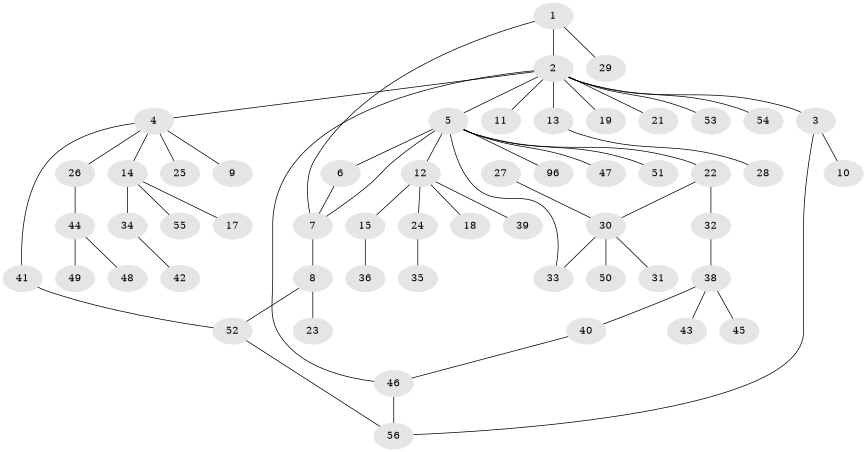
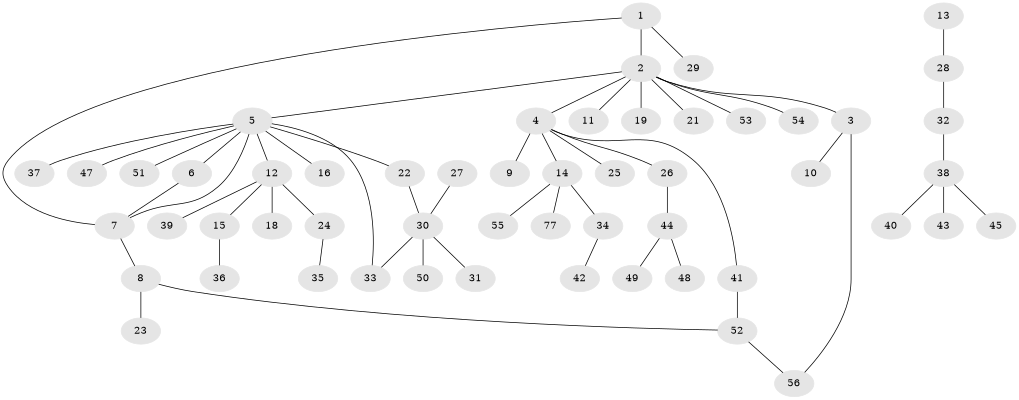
(553, 95) -> none
none -> (34, 174)
(553, 174) -> (325, 174)
(711, 200) -> (944, 95)
(233, 226) -> (551, 226)
(394, 384) -> none
